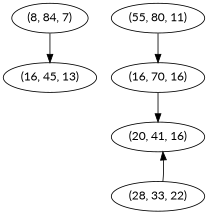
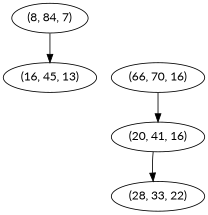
(158, 18) -> none
(158, 78) -> (158, 78)
(164, 171) -> (153, 162)
